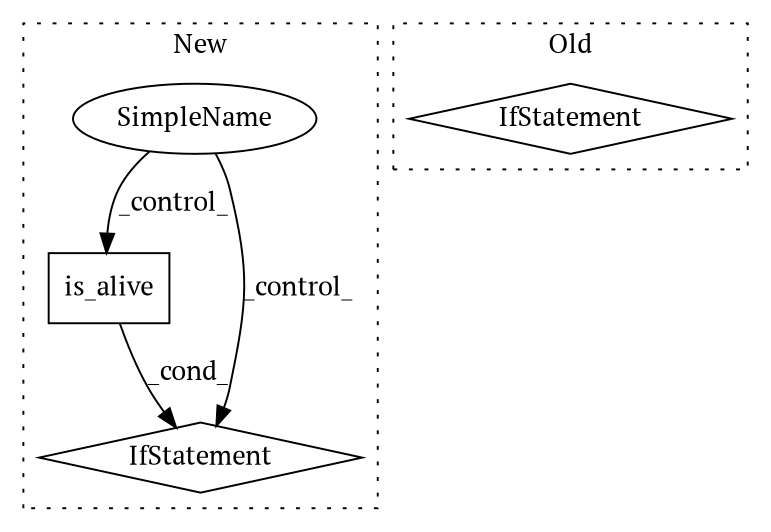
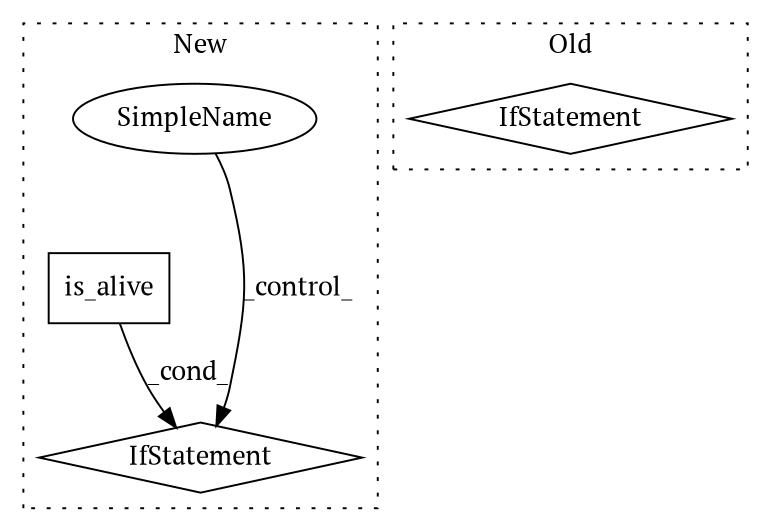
(119, 188) -> none
